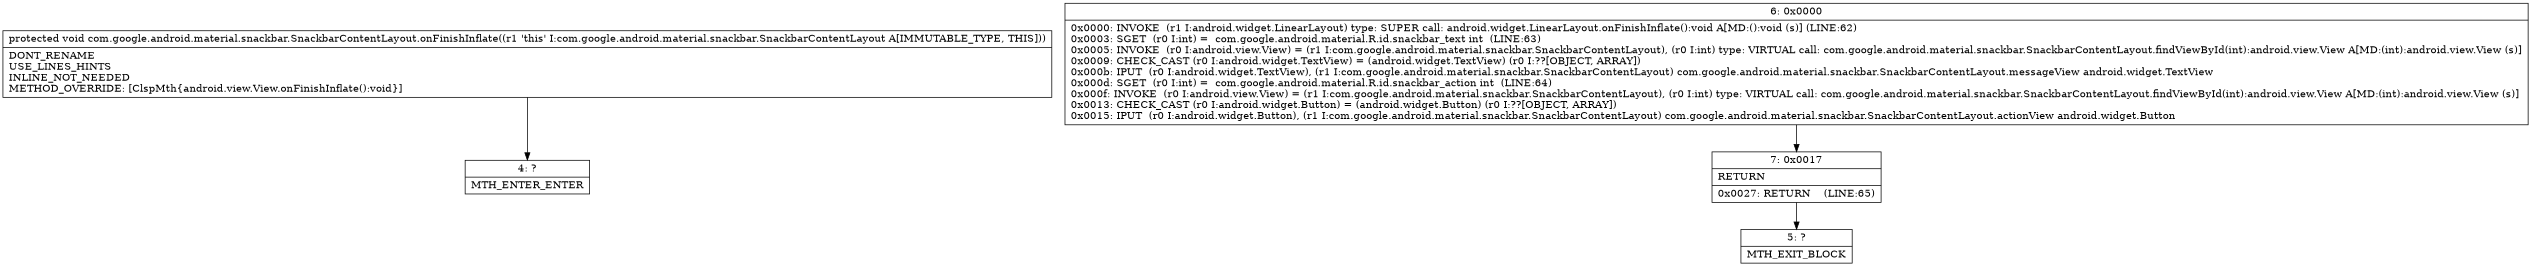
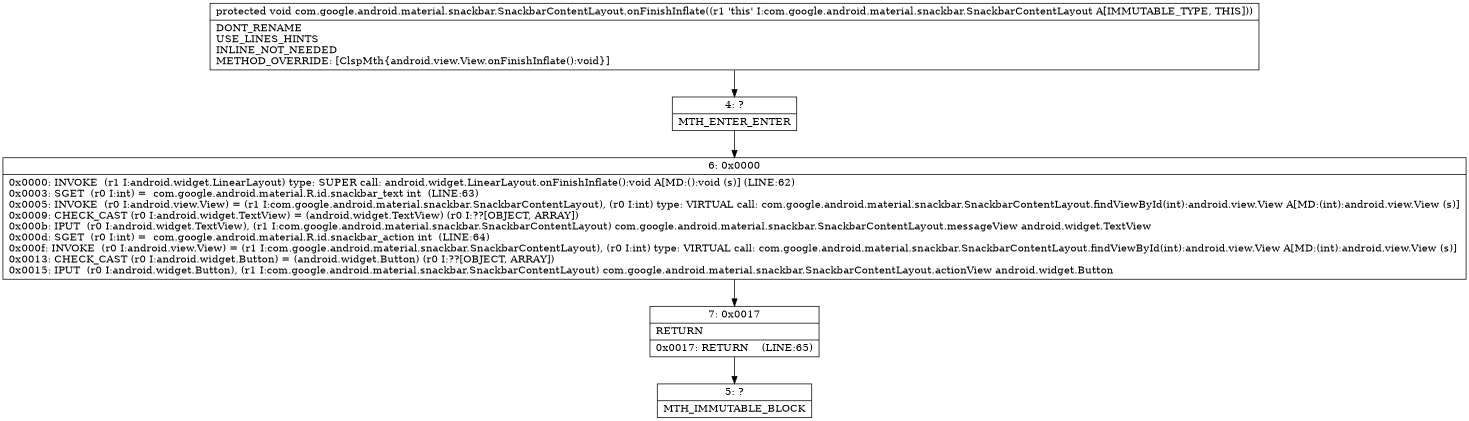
none -> (735, 140)
(1797, 194) -> (735, 348)
(1797, 254) -> (735, 409)
